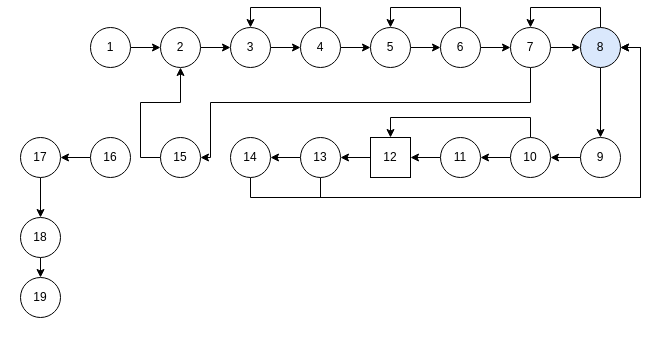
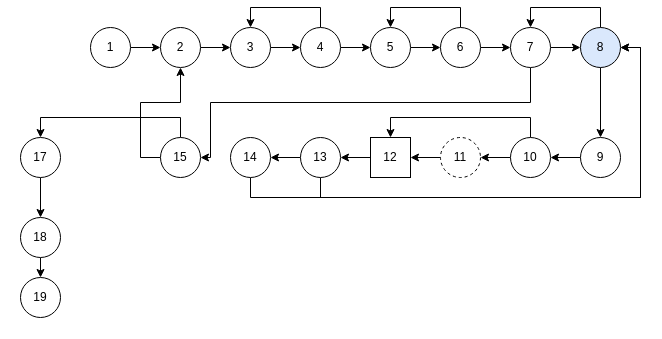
none -> (115, 118)
(72, 158) -> none
(111, 158) -> none
(461, 158) -> (461, 158)
